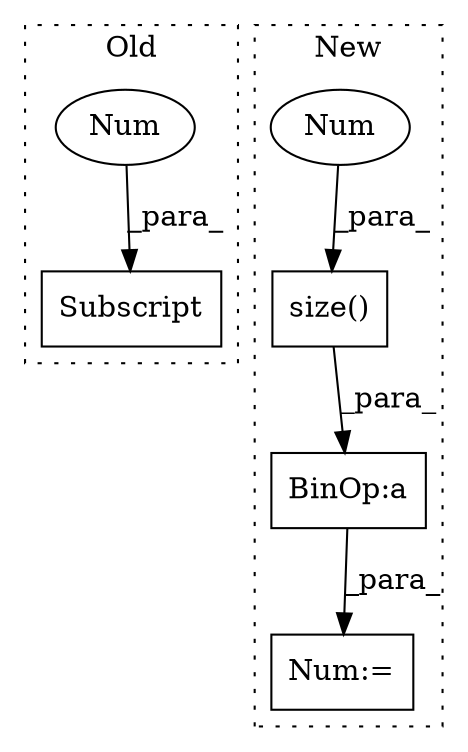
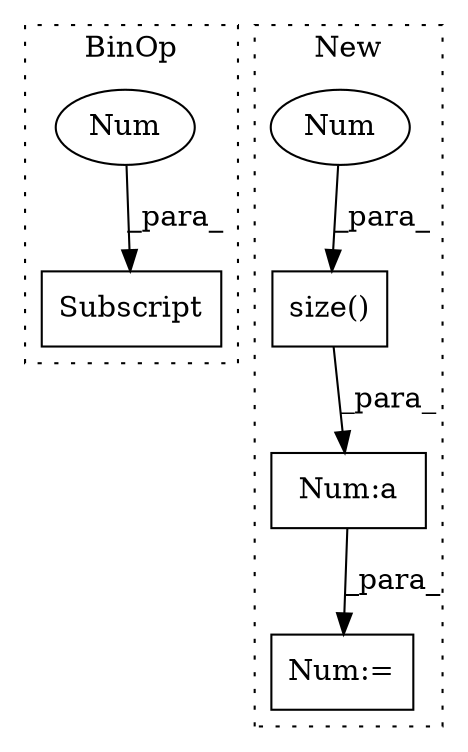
(132, 49) -> (132, 49)
(349, 491) -> (349, 491)
